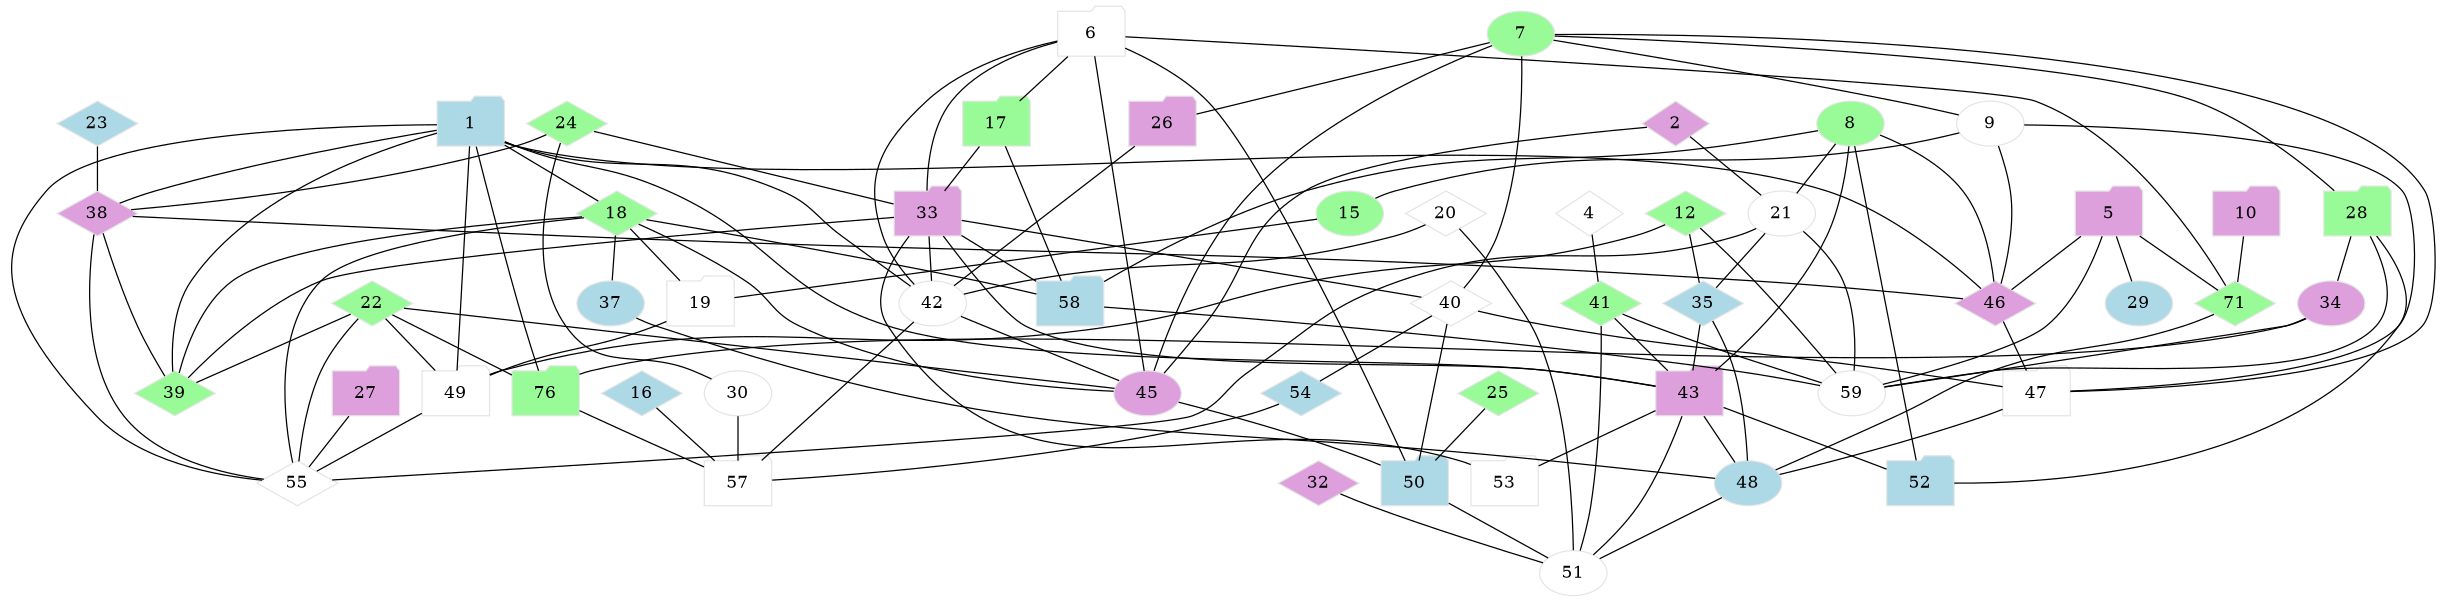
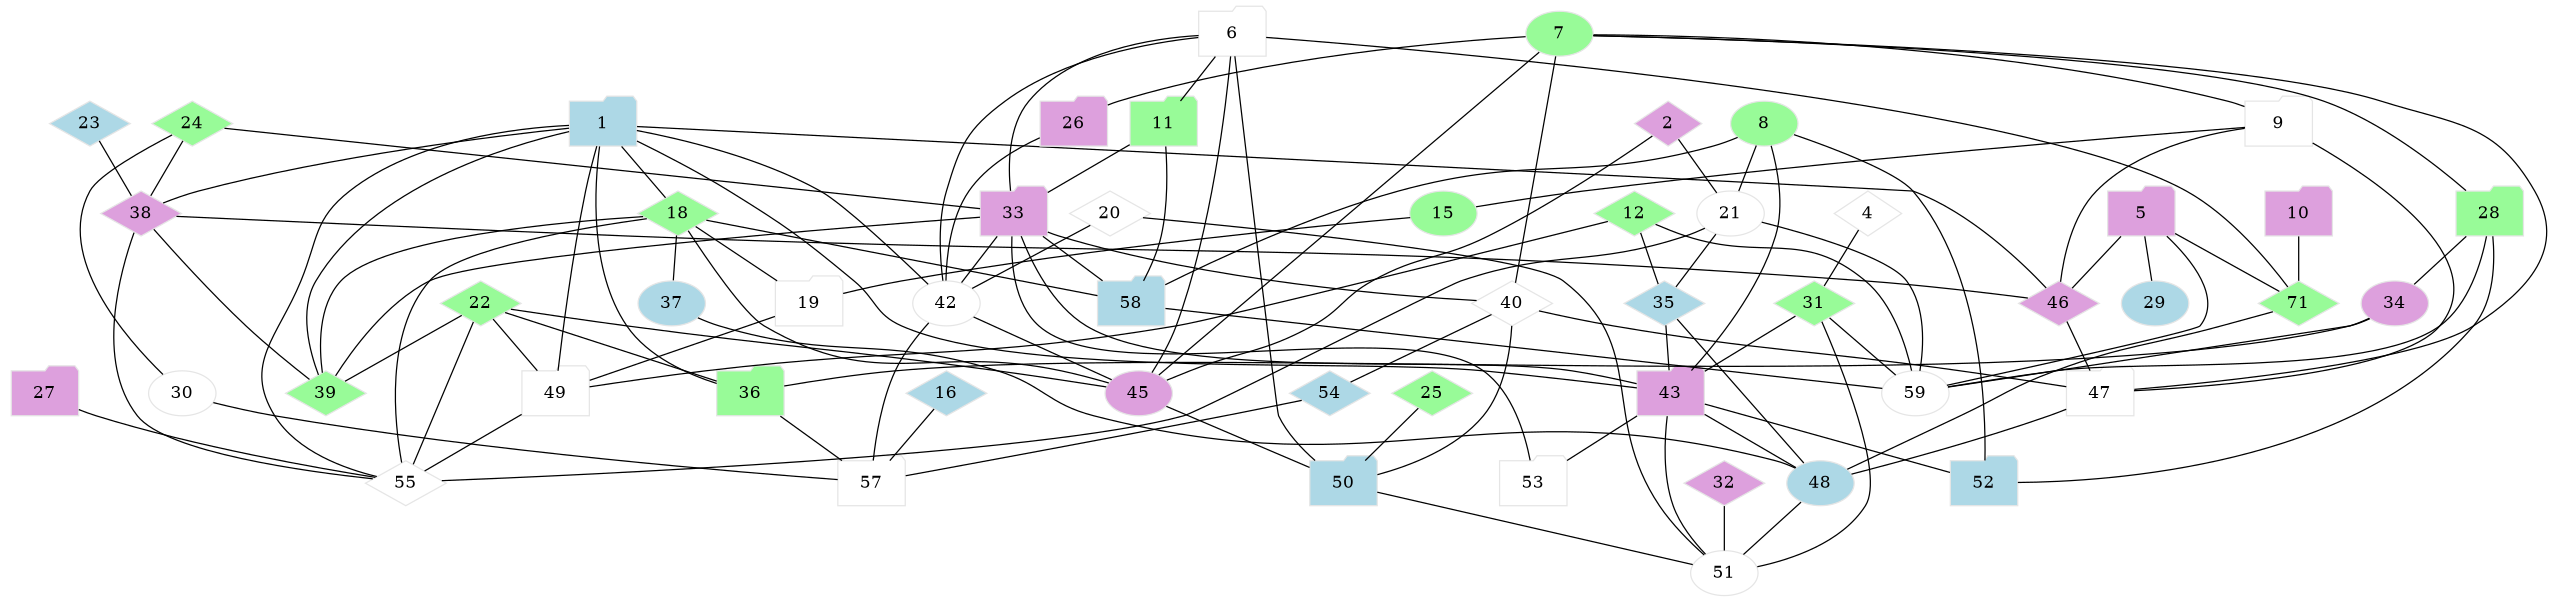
(996, 124) -> (1164, 124)
(1990, 124) -> (2279, 124)
(1962, 190) -> none
(1601, 303) -> (1814, 303)
(546, 393) -> (750, 393)
